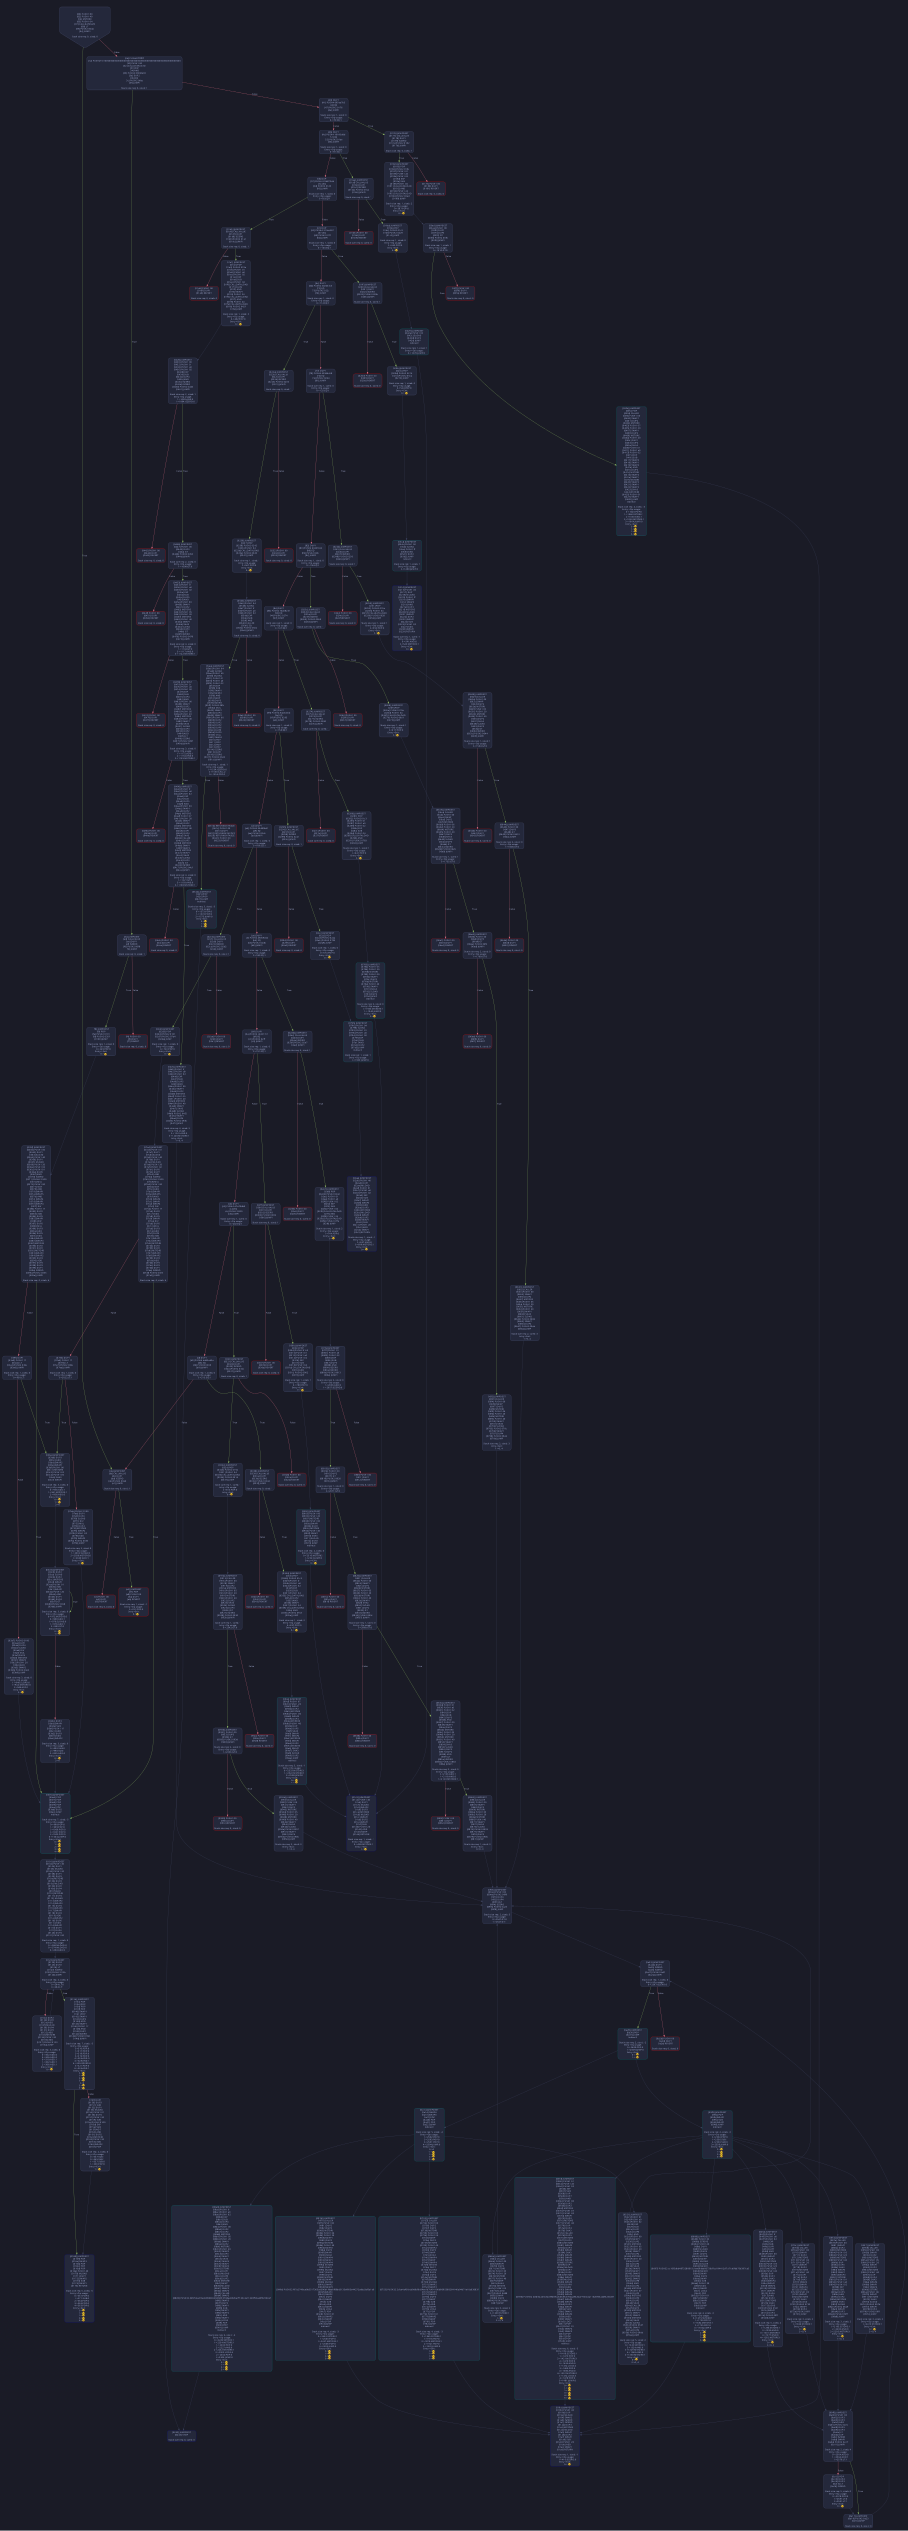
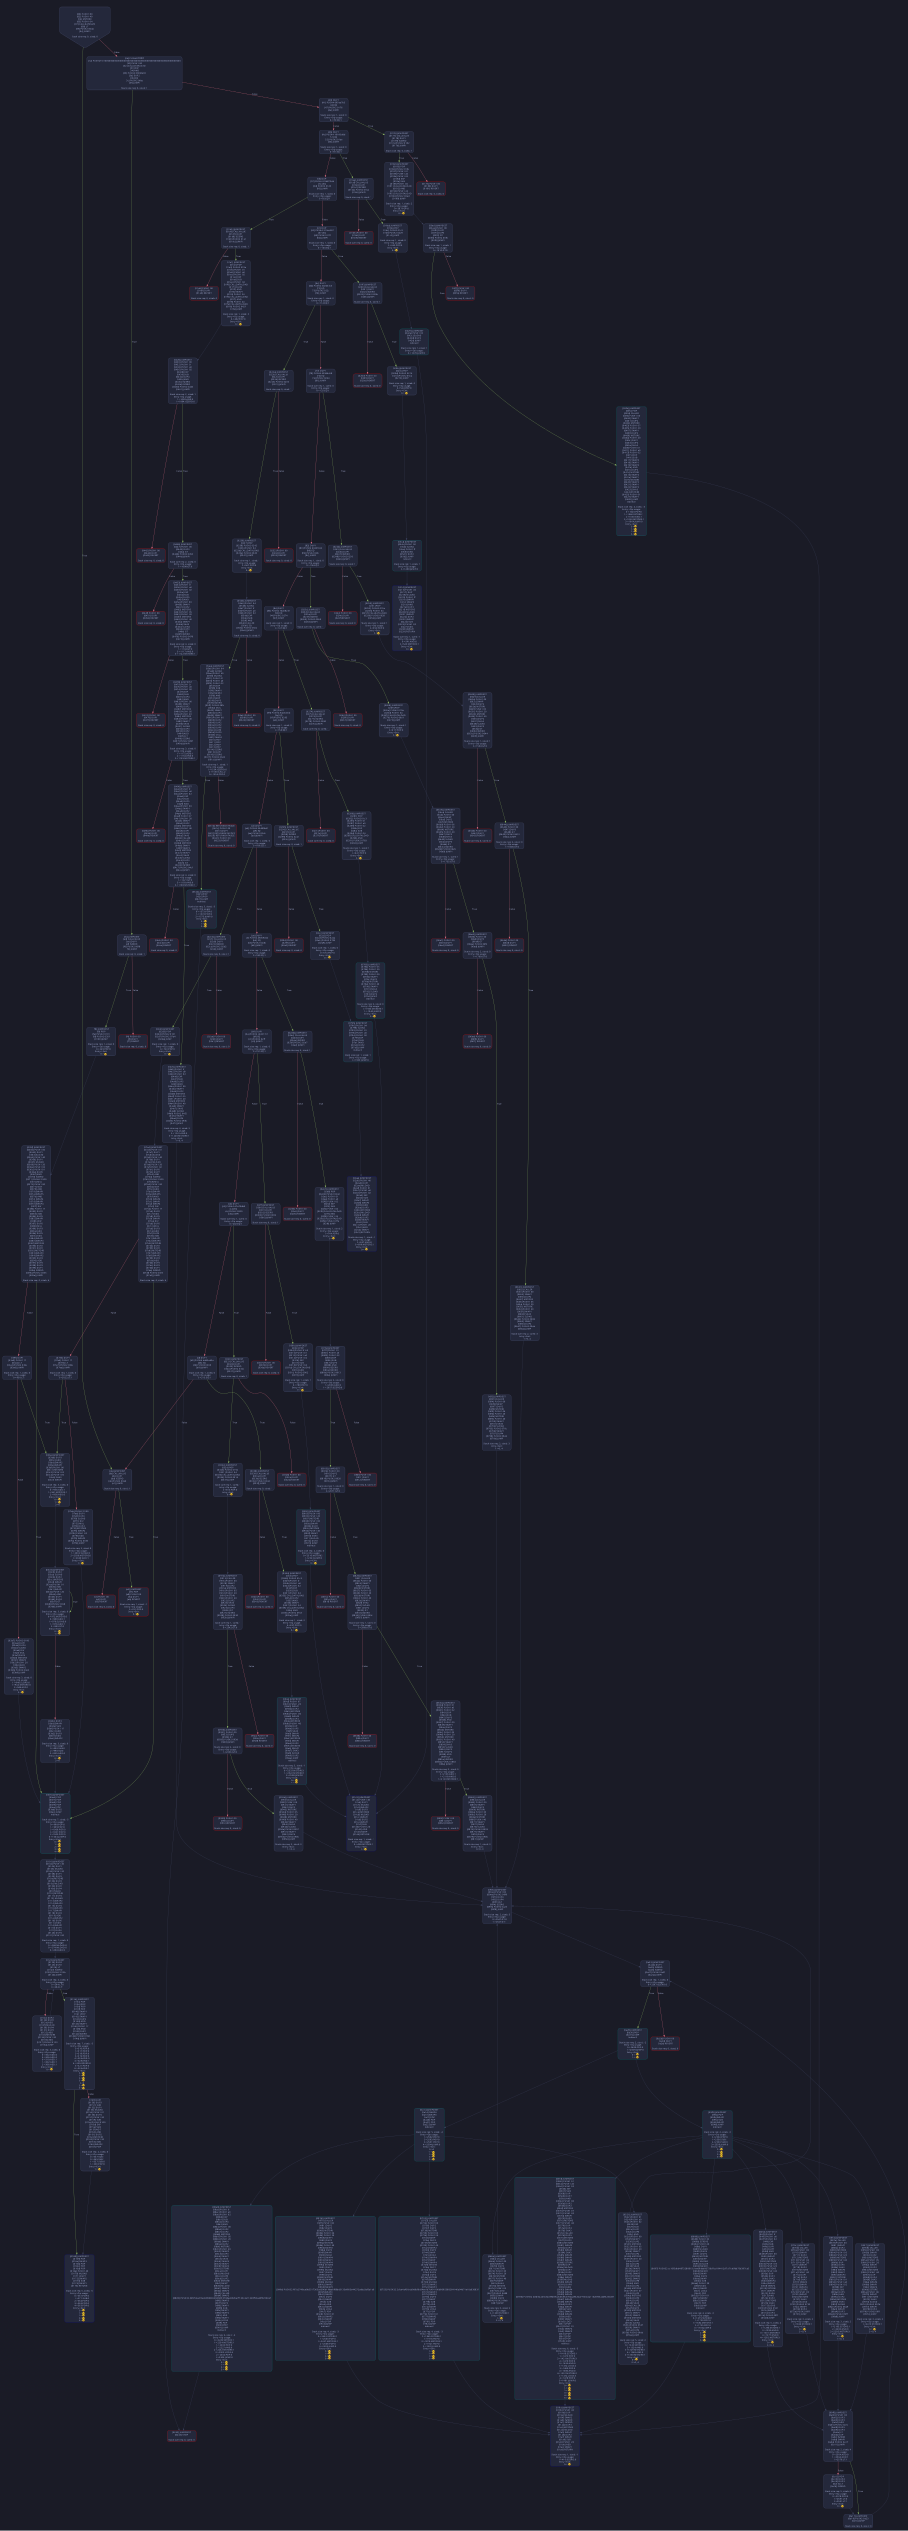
(182, 2436) -> (182, 2436)
